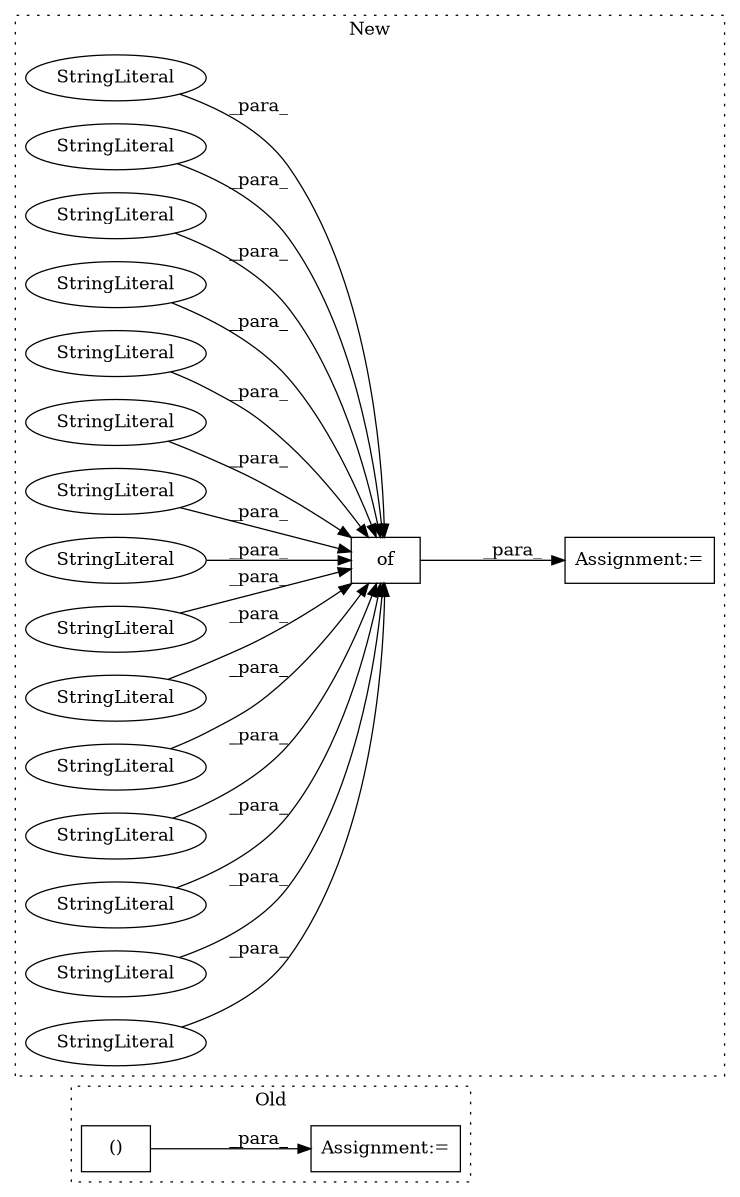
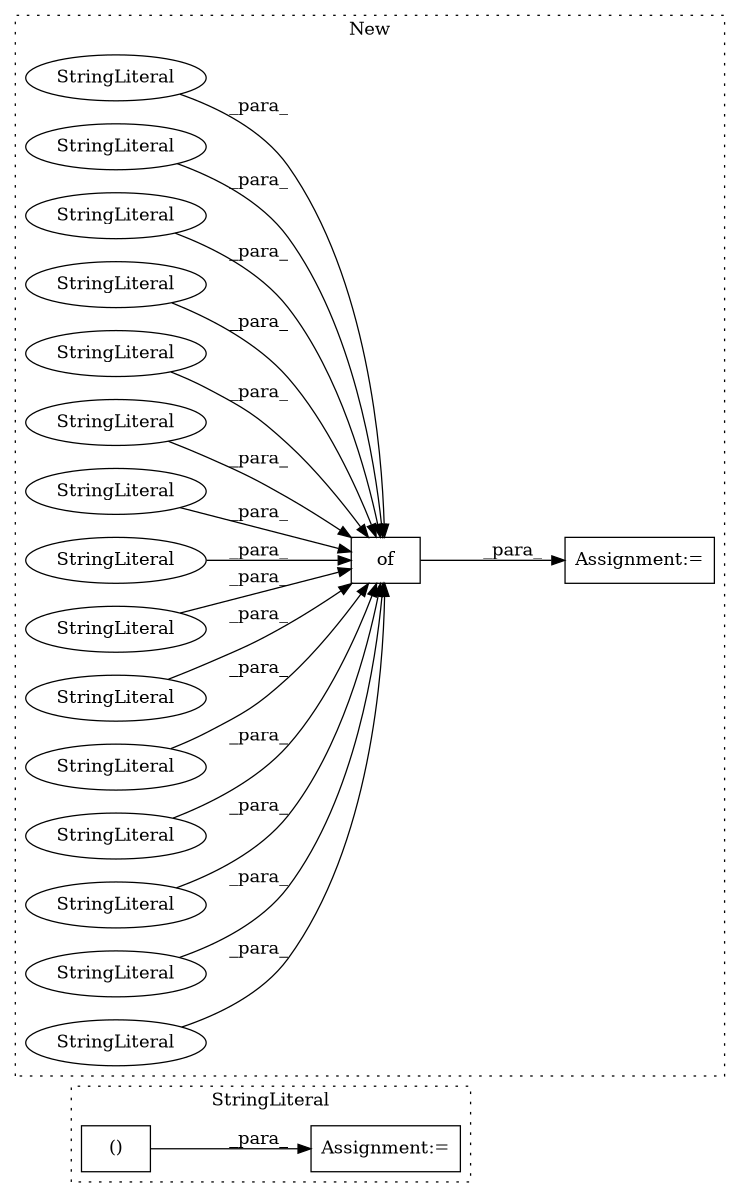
(271, 1101) -> (271, 1101)
